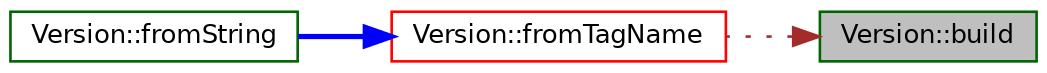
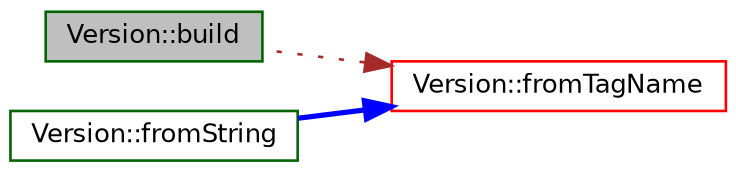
(759, 37) -> (314, 56)
